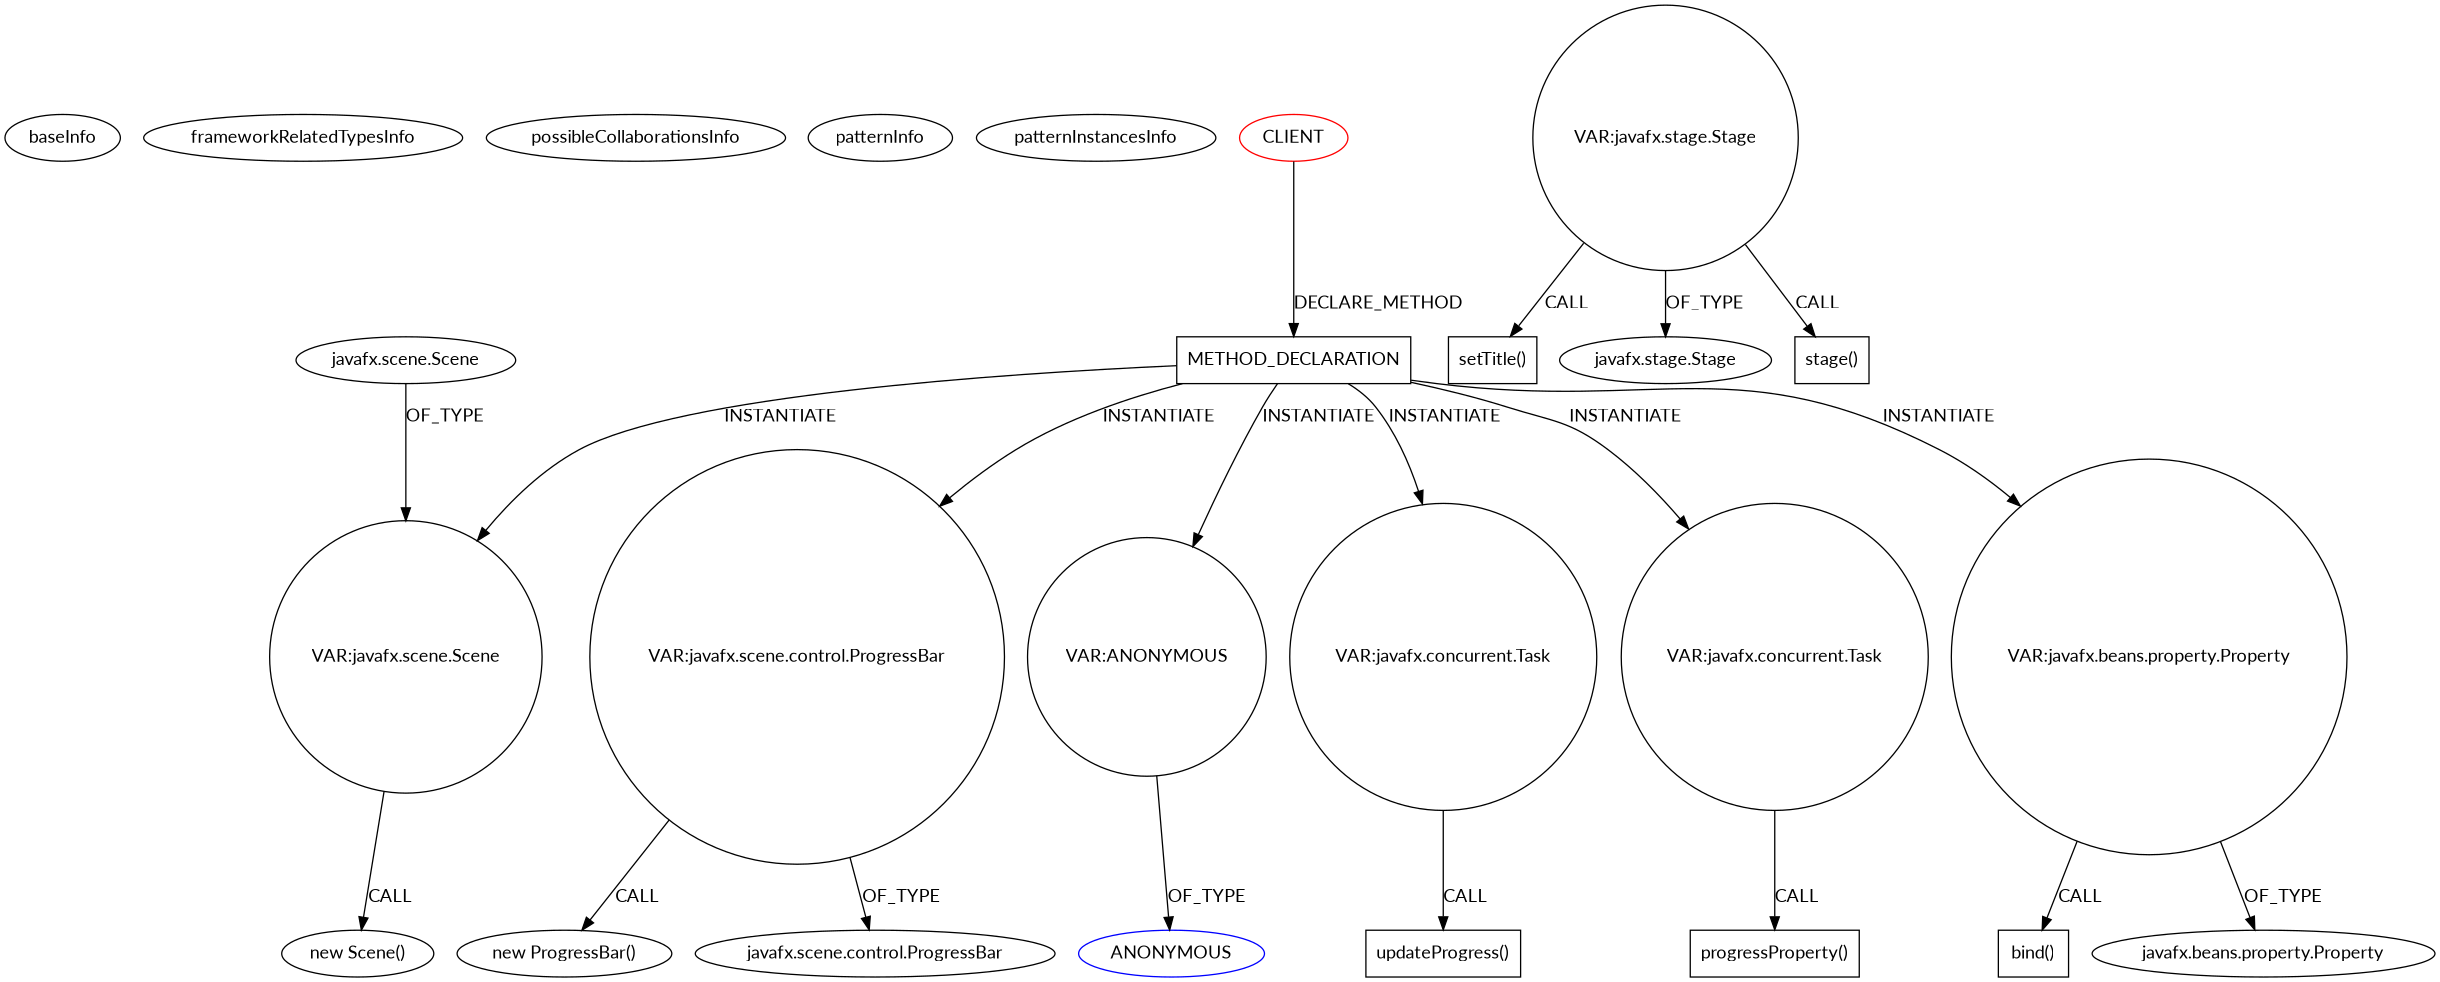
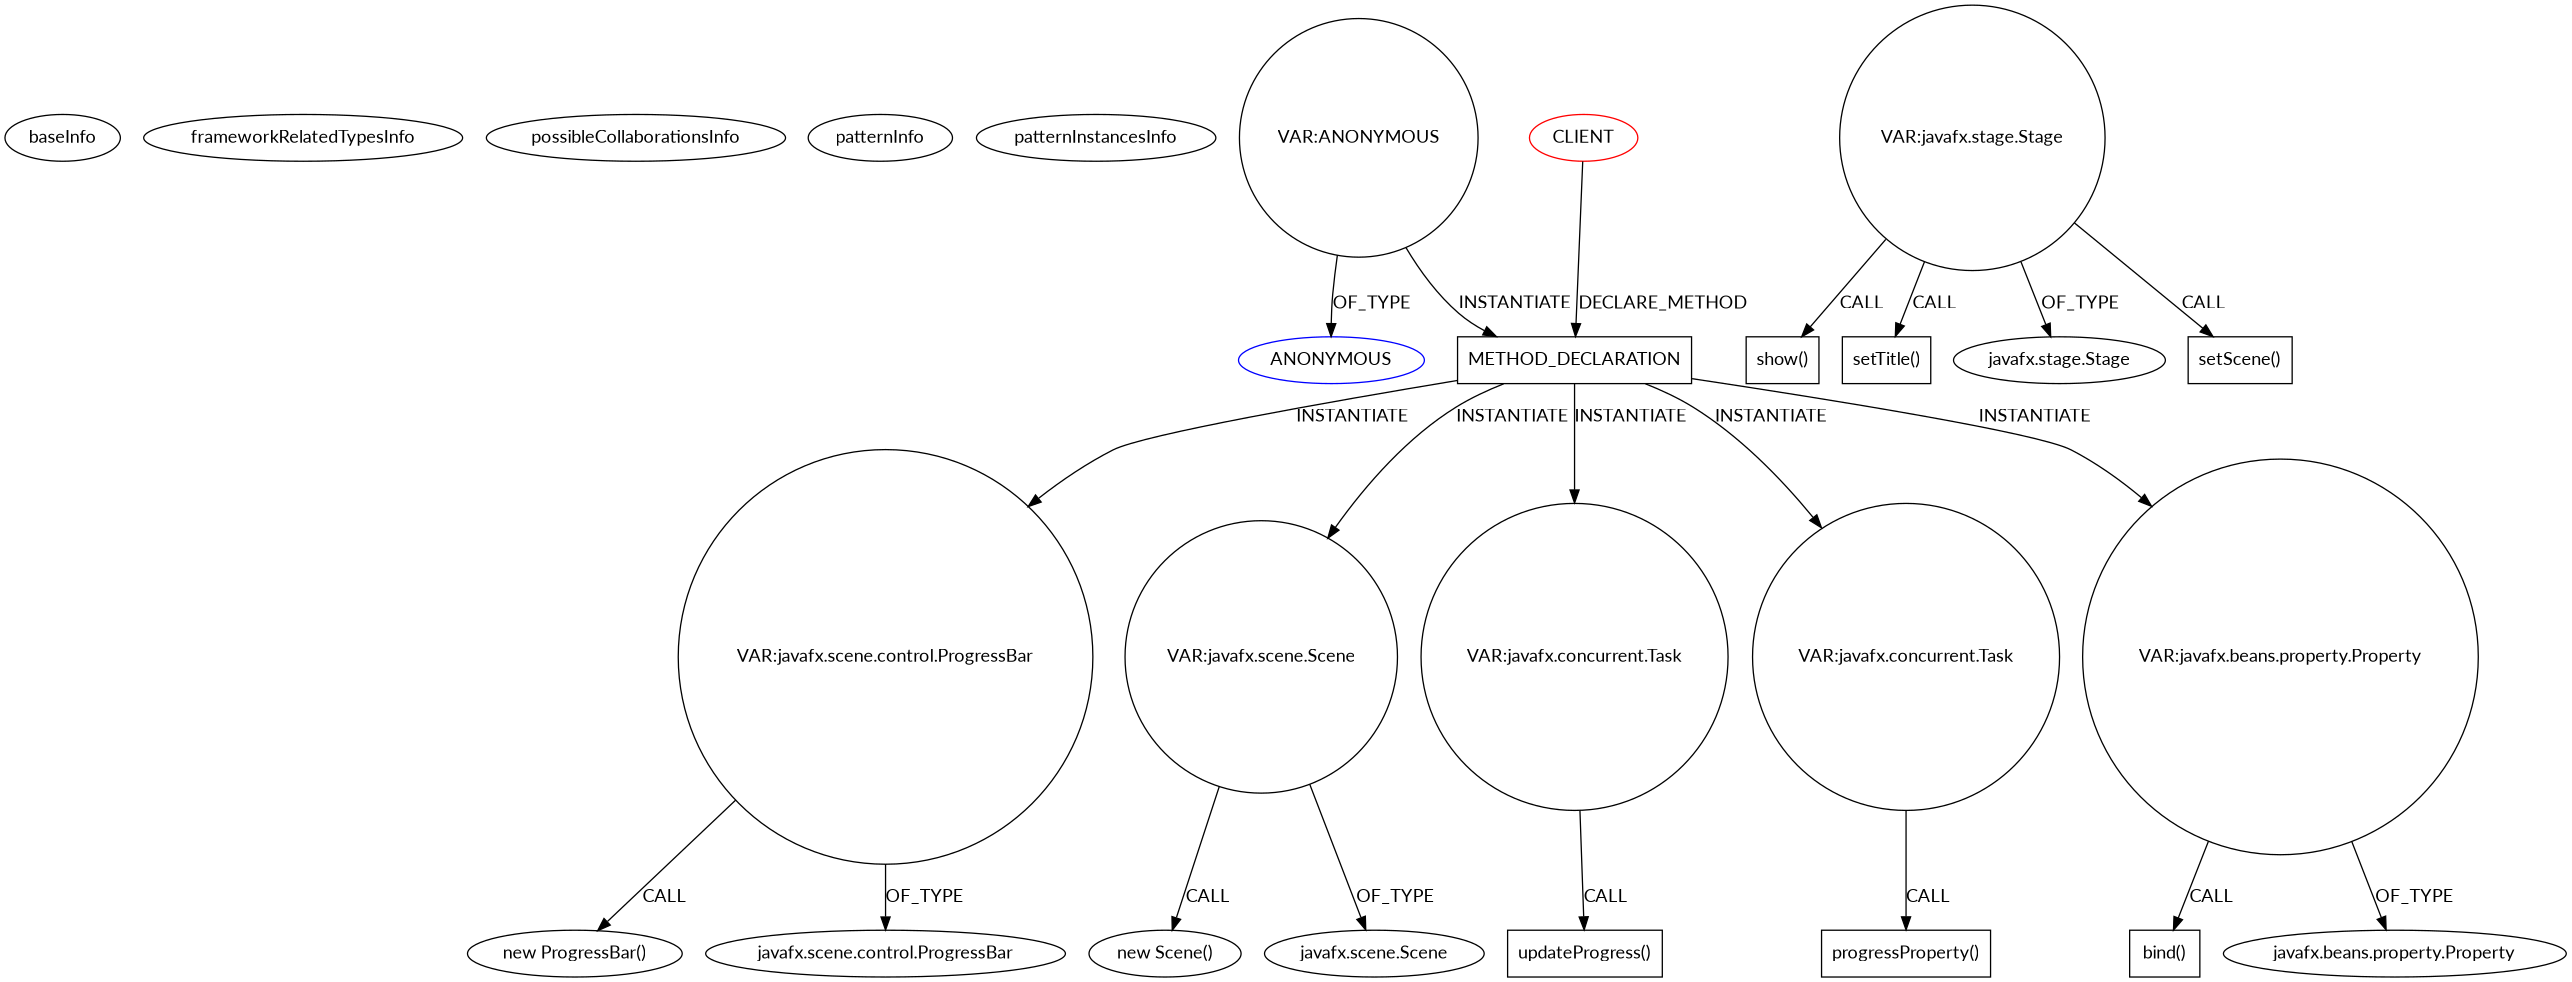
none -> (1783, 360)
(1832, 360) -> (2240, 360)
(406, 446) -> (1335, 851)
(1235, 458) -> (1440, 294)
